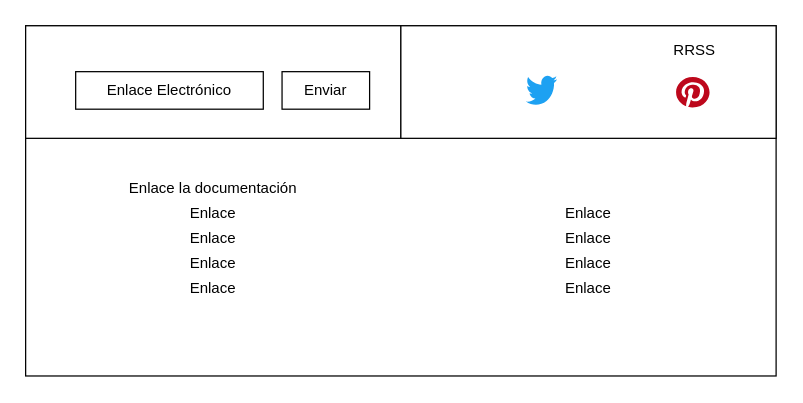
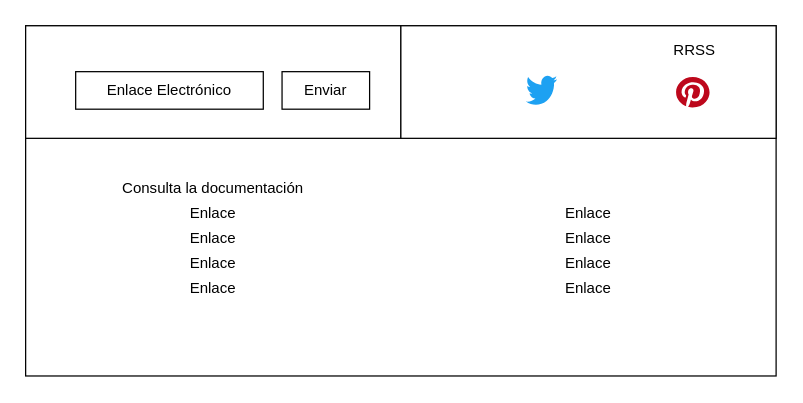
(213, 188) -> (213, 188)
